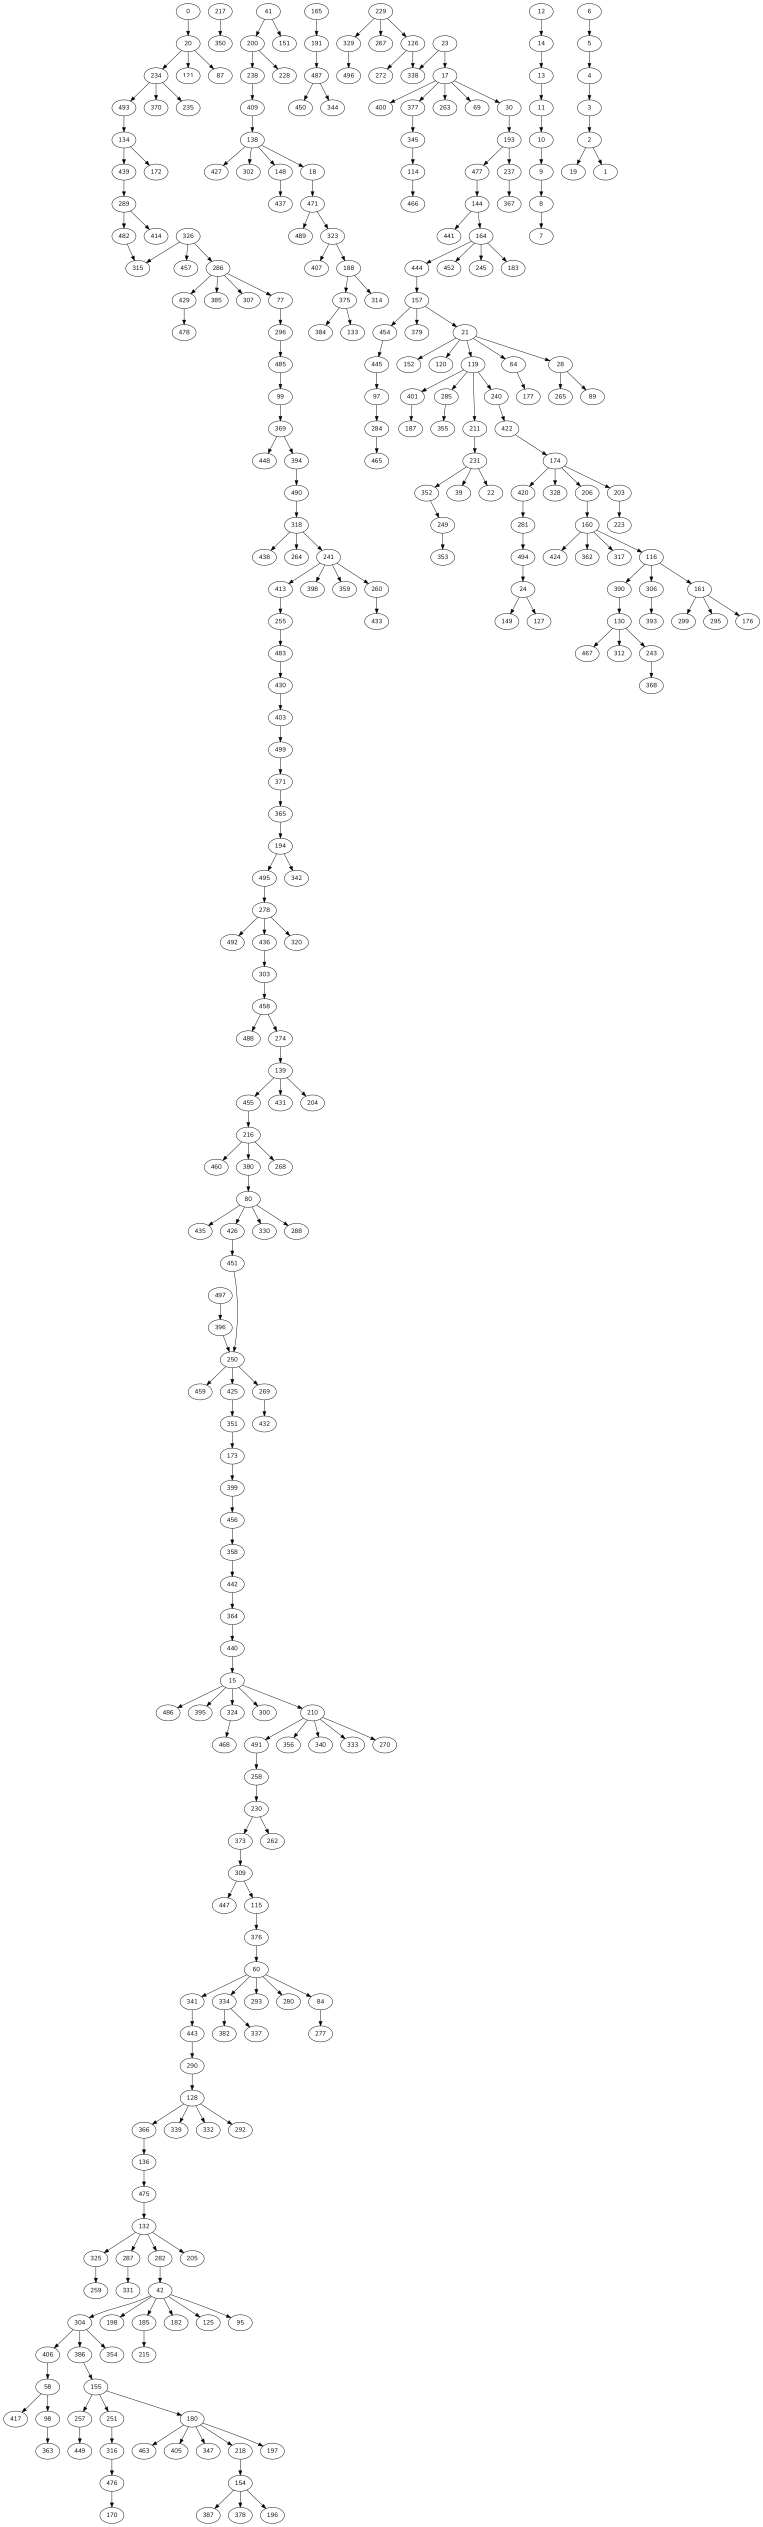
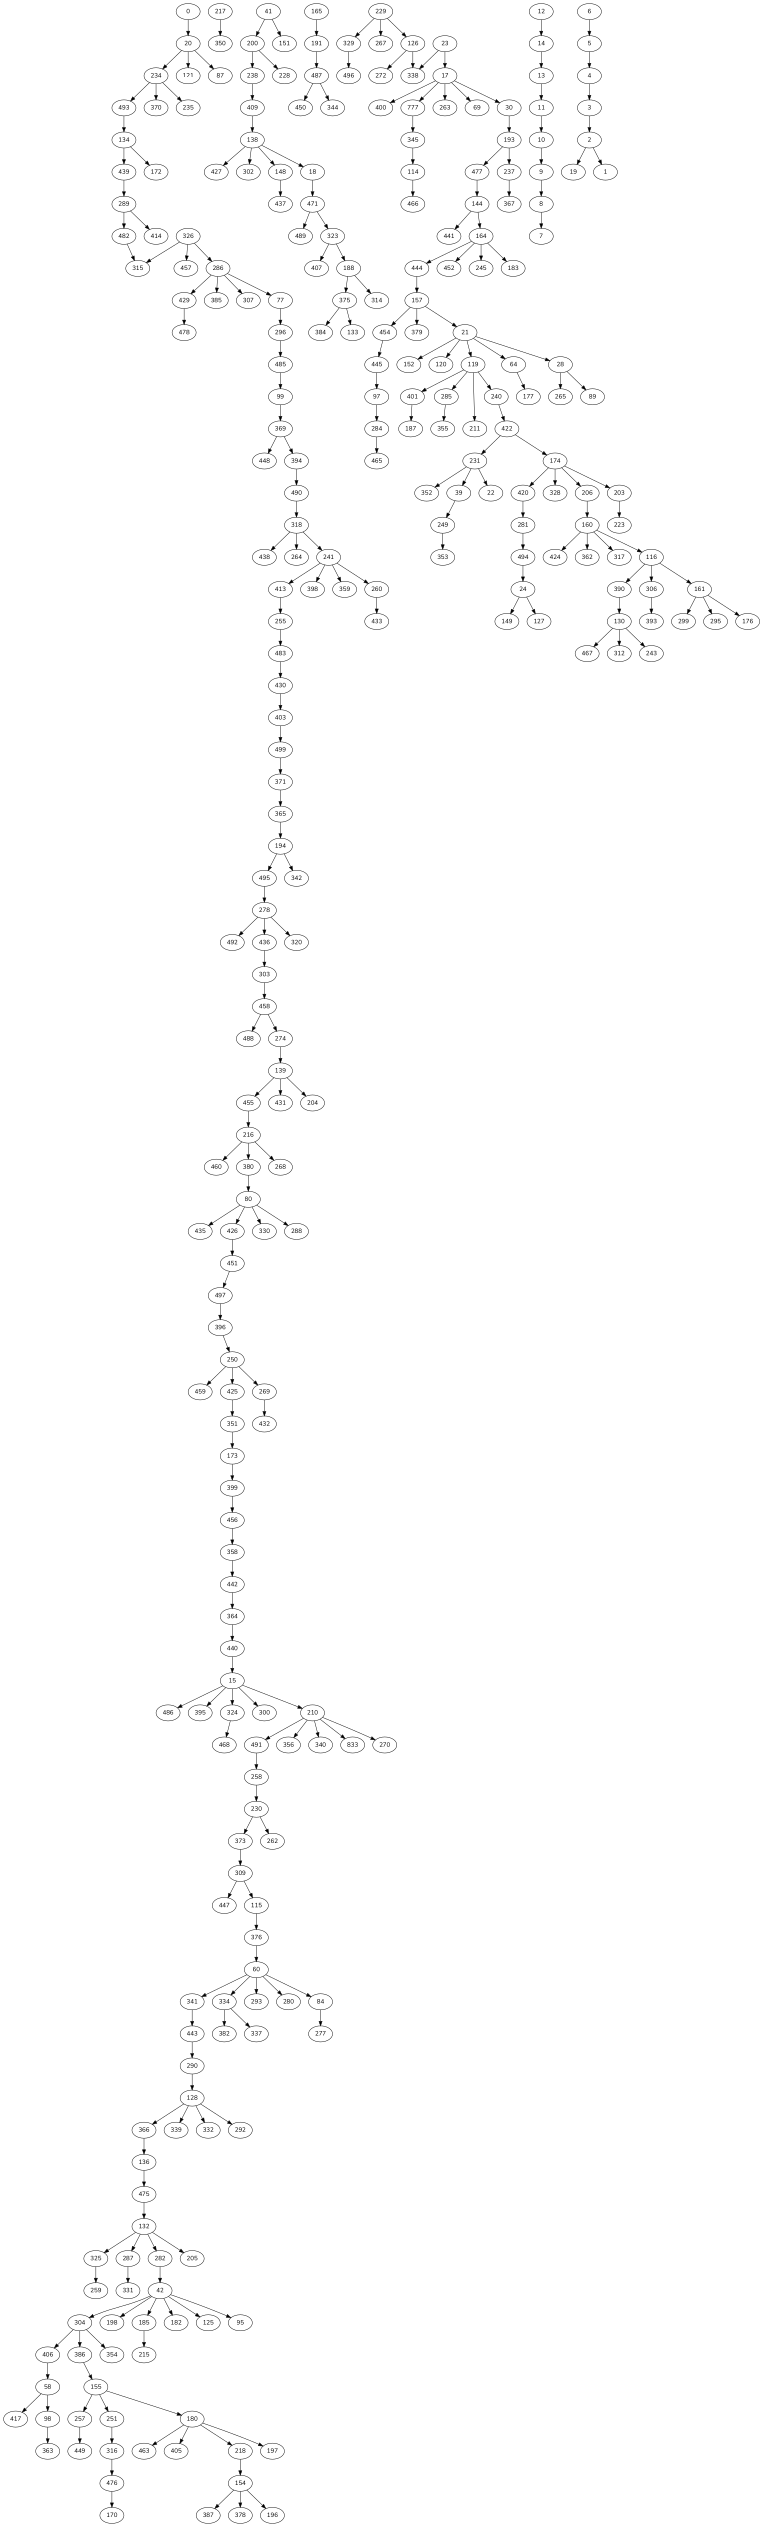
(413, 108) -> (413, 108)
(475, 443) -> (493, 443)
(434, 507) -> (452, 507)
(651, 686) -> none
(238, 1309) -> (227, 1277)
(353, 1745) -> (353, 1745)
(208, 2451) -> none
